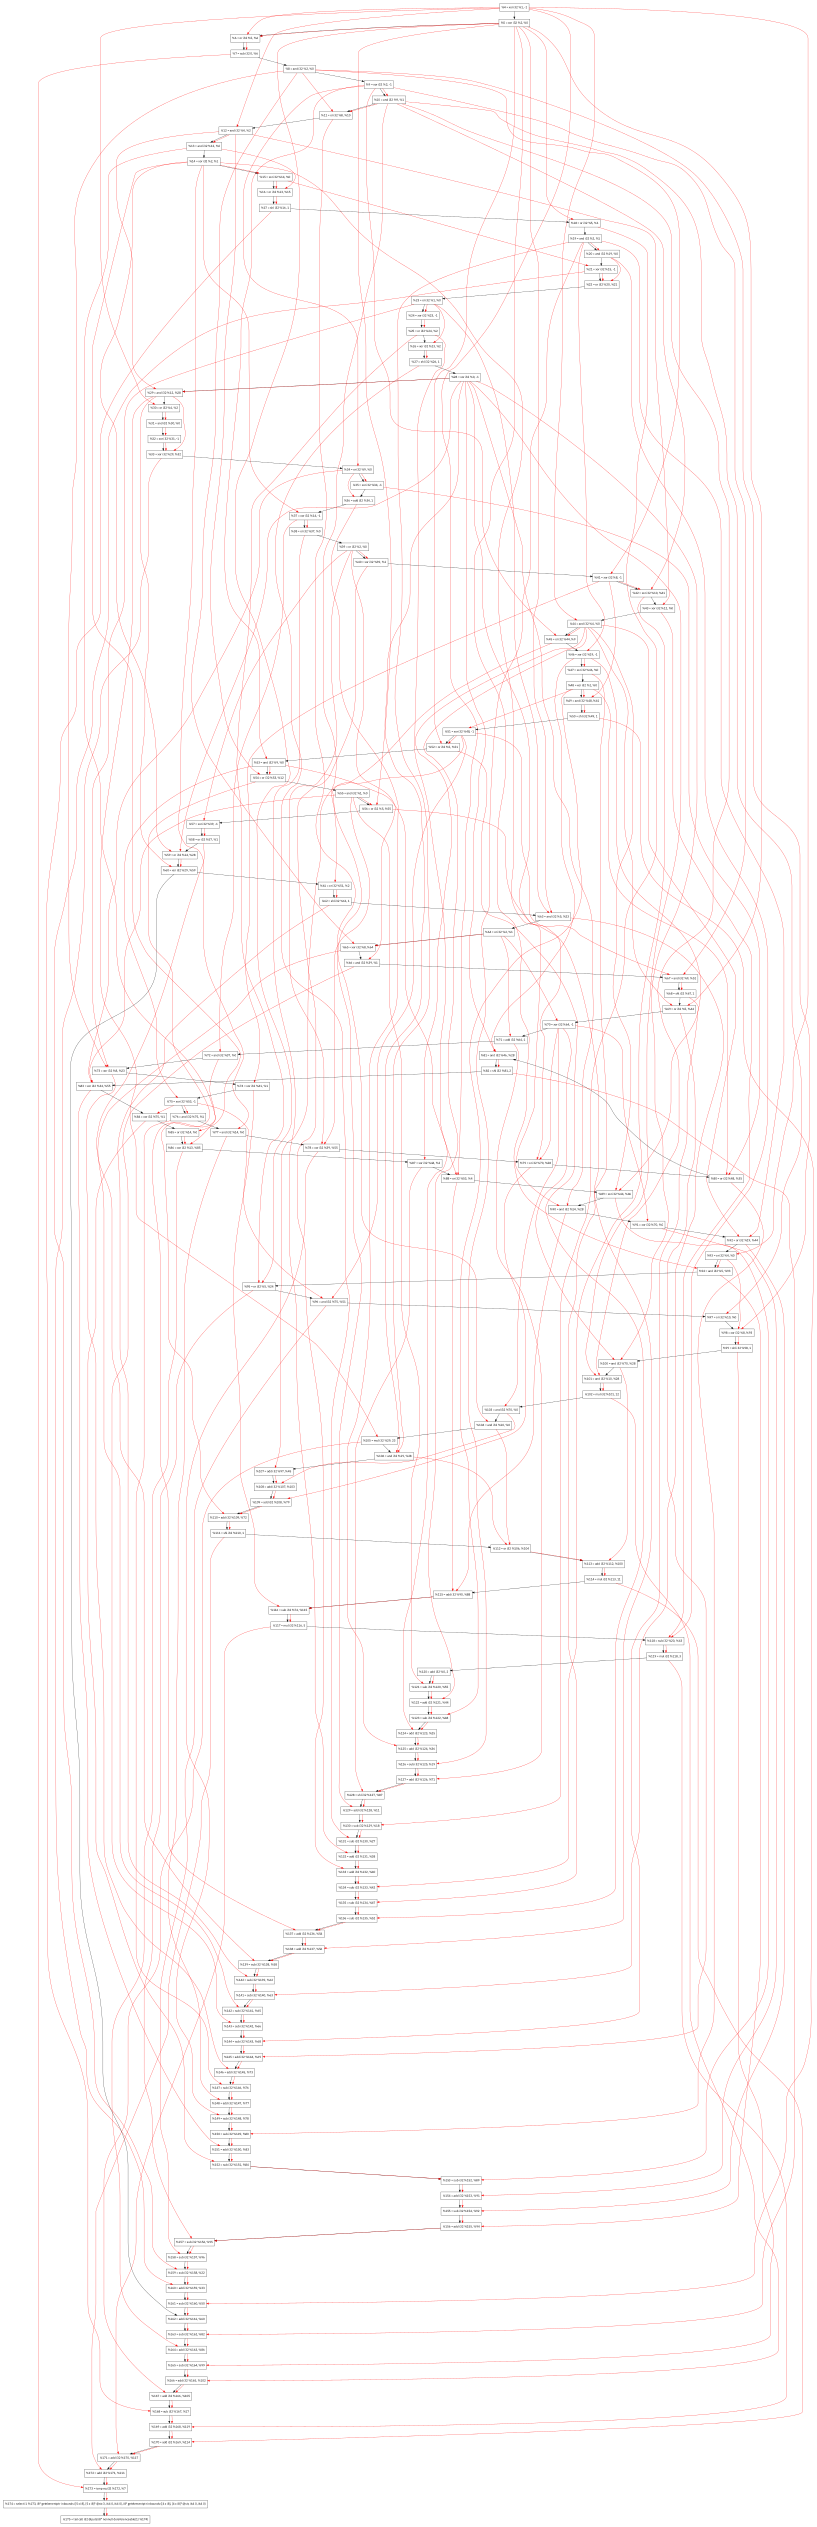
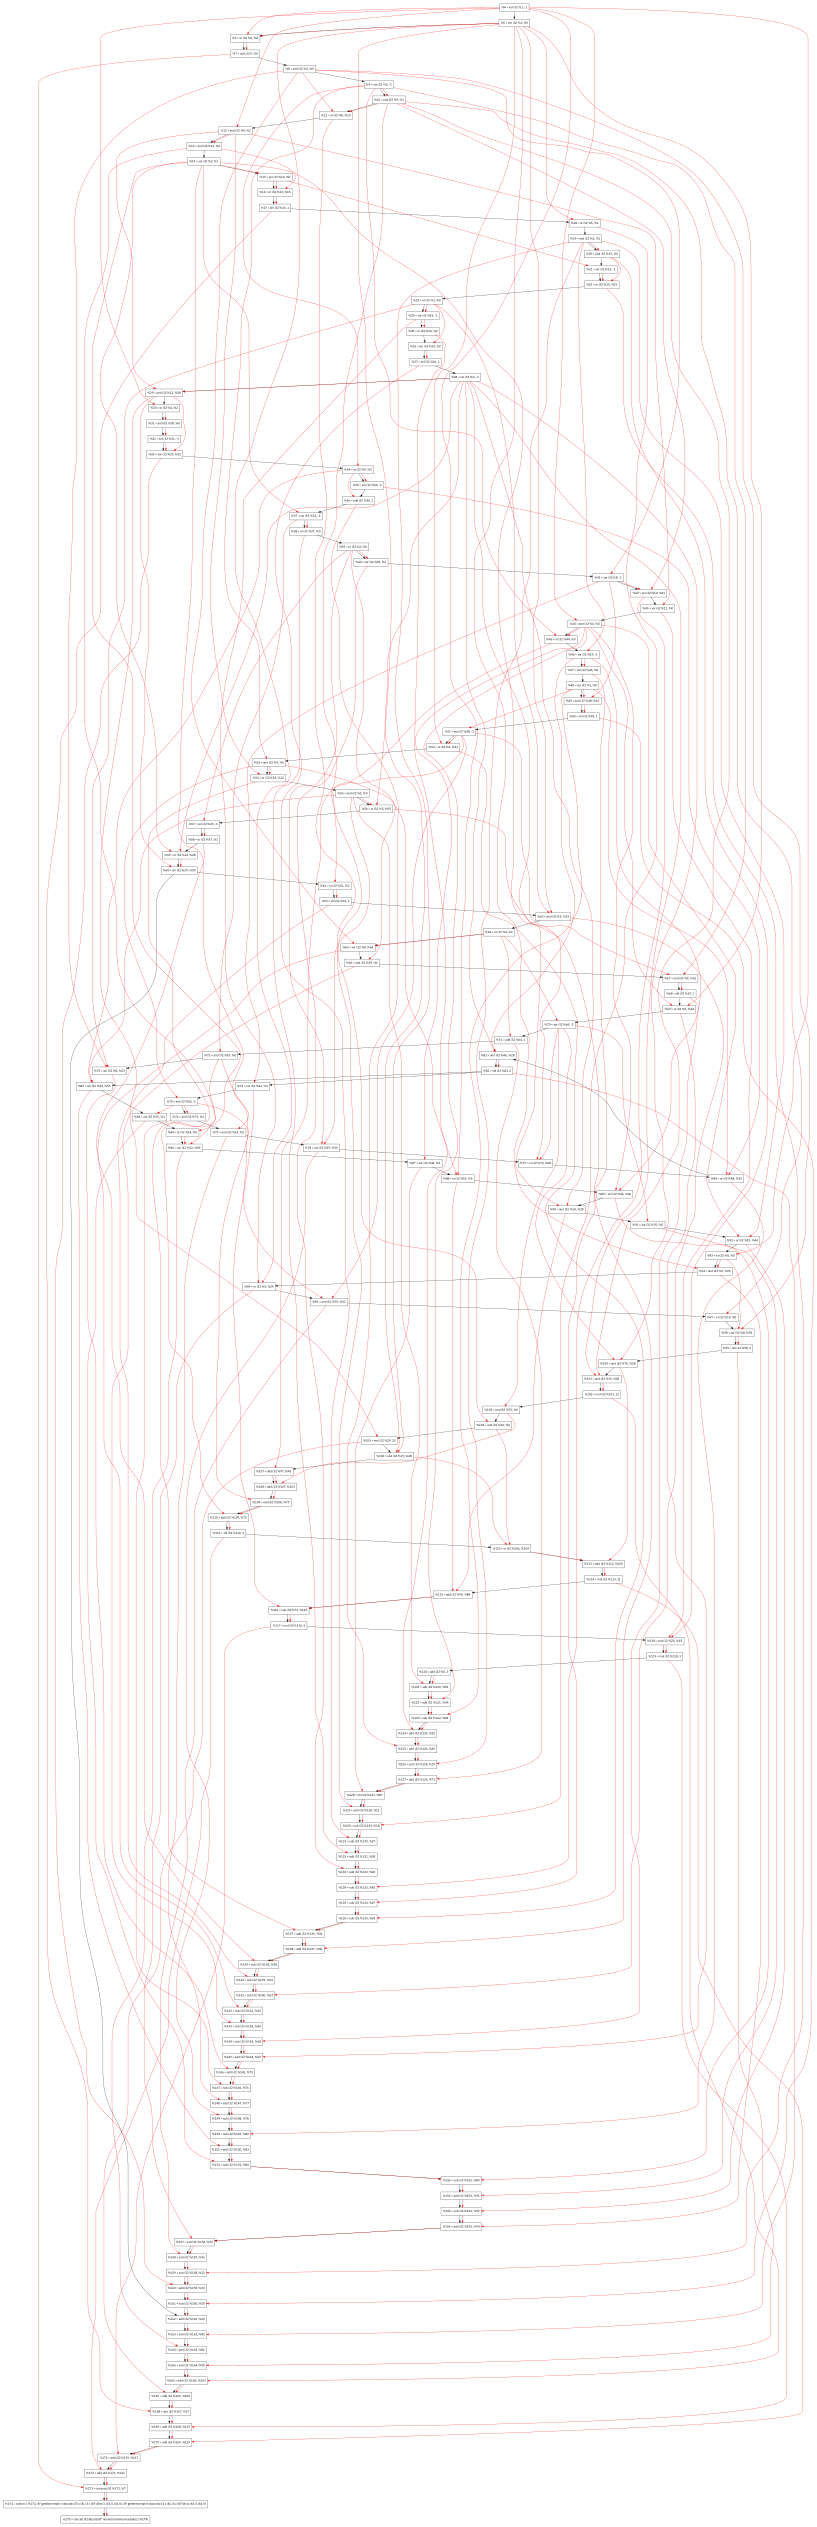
(238, 780) -> (221, 771)
(180, 1079) -> (382, 1078)
(54, 1098) -> (804, 1517)
(525, 1413) -> (219, 1284)
